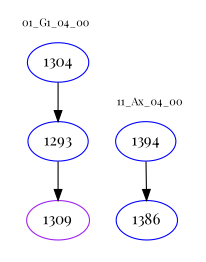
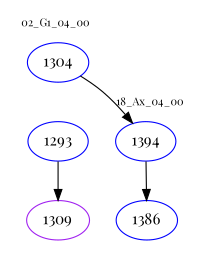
(56, 24) -> (56, 24)
(58, 97) -> (114, 102)
(150, 102) -> (150, 102)
